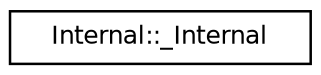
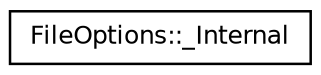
(160, 38) -> (160, 38)
